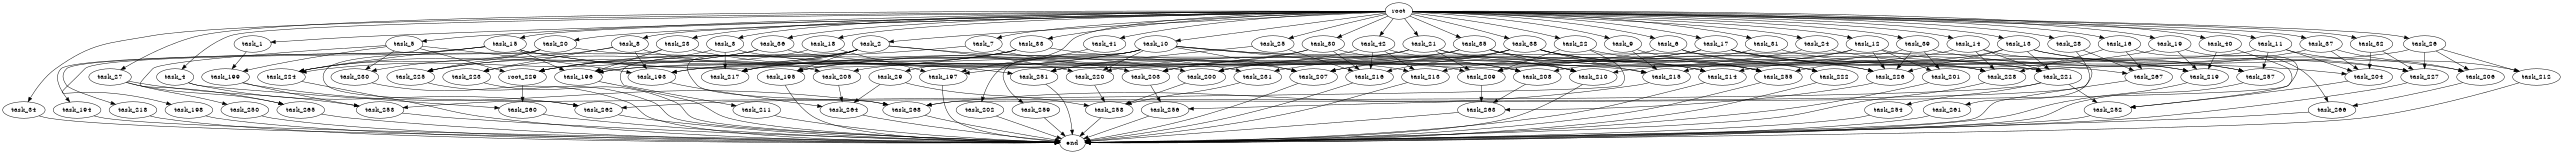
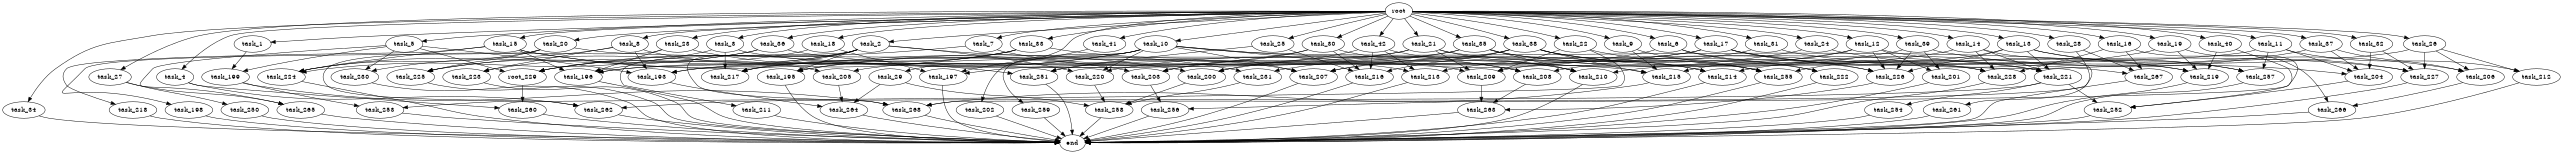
(241, 94) -> none
(77, 110) -> none
